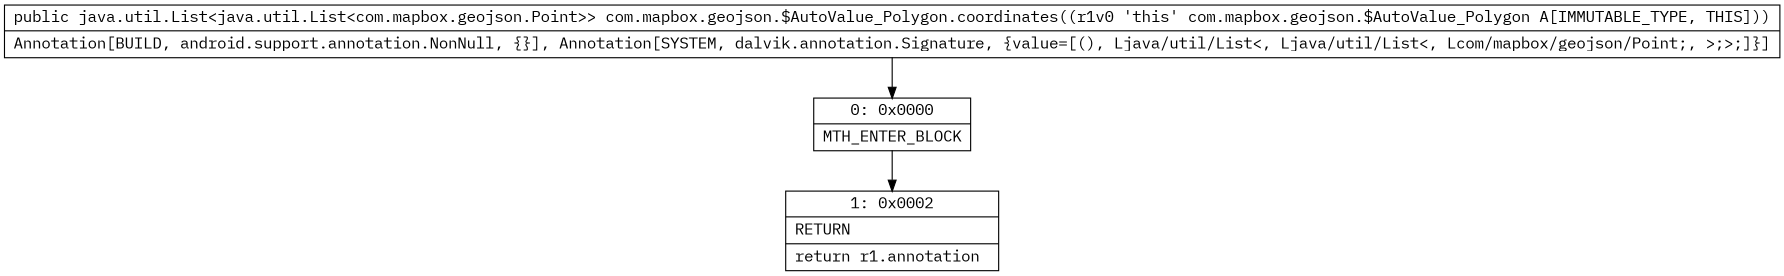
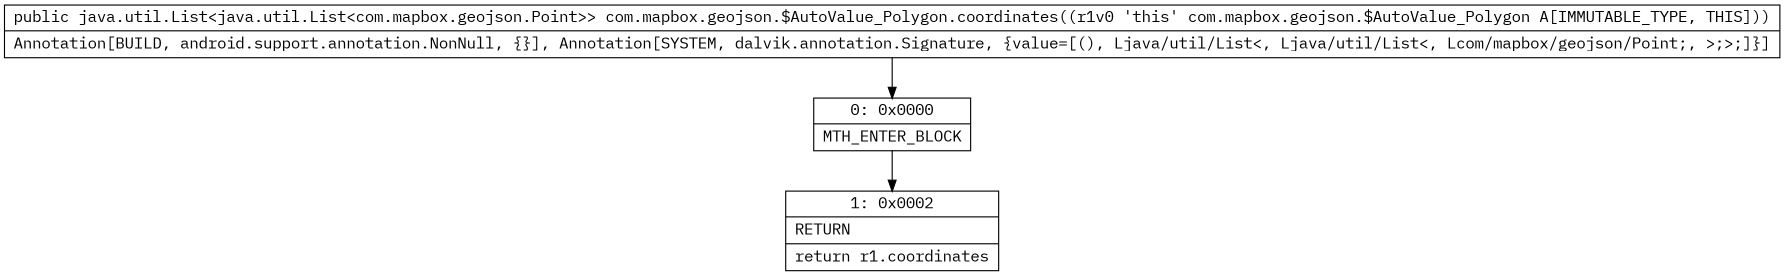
(888, 257) -> (892, 257)
